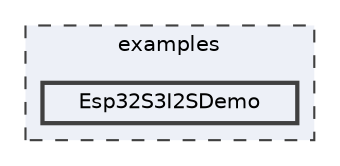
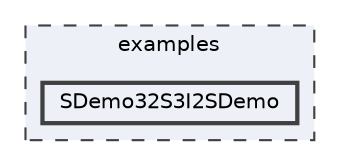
(170, 103) -> (170, 103)
